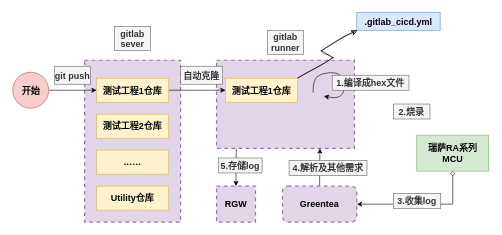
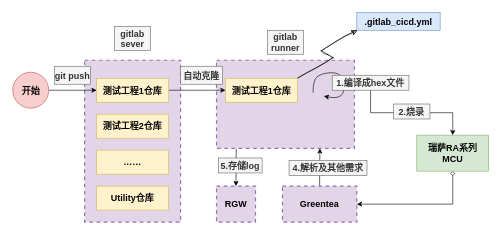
none -> (371, 102)
(417, 201) -> none
(320, 204) -> (320, 204)
